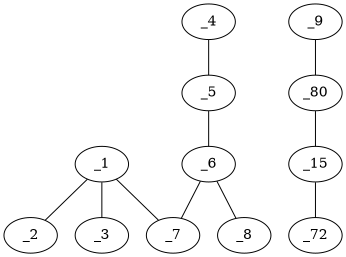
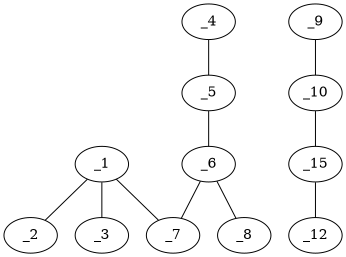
(315, 93) -> (315, 93)
(315, 235) -> (315, 235)
